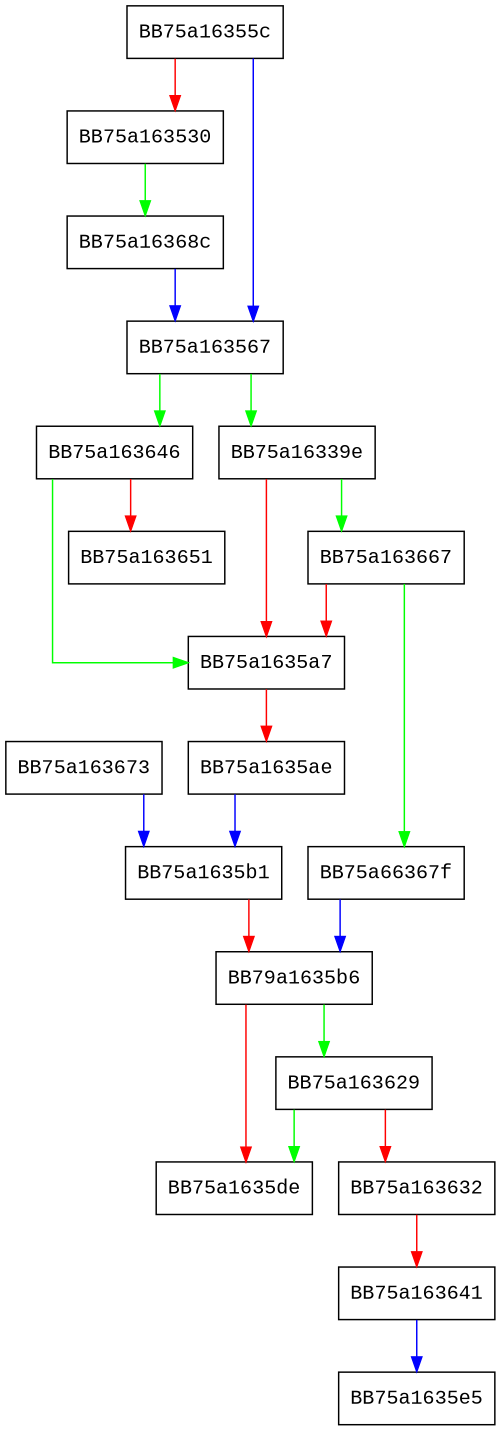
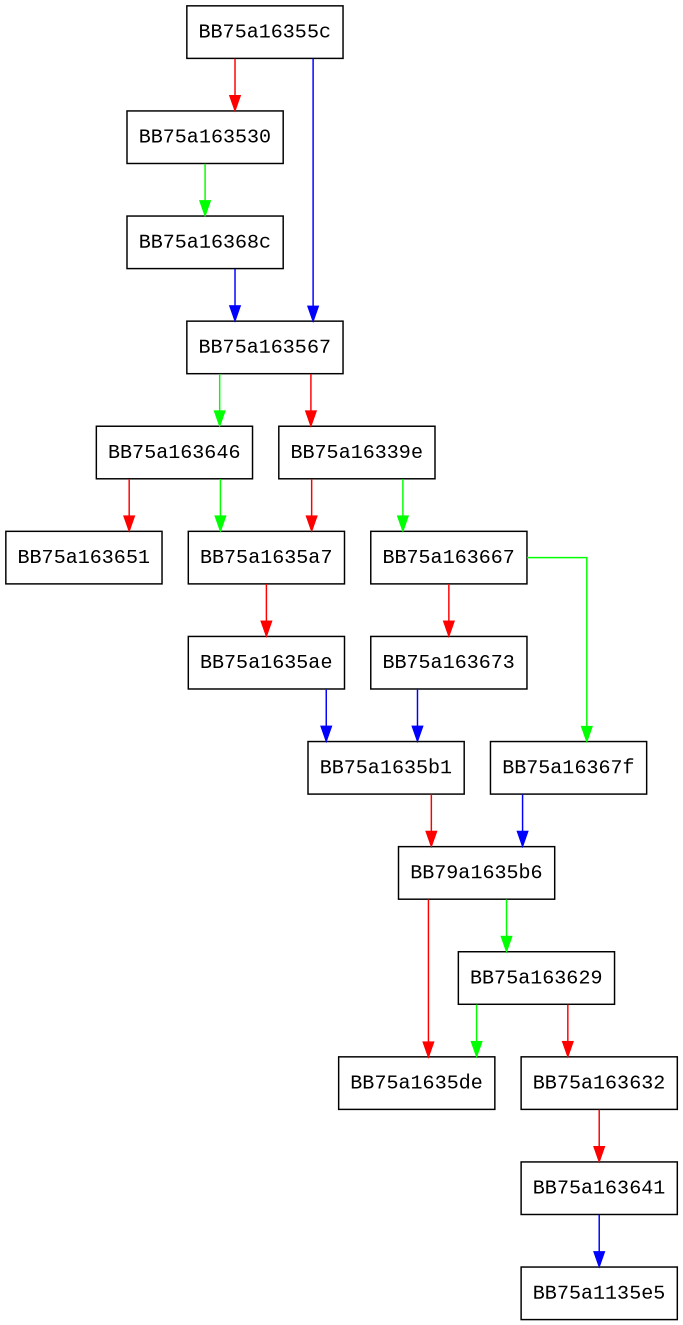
(251, 392) -> (311, 392)
(326, 603) -> (449, 603)
(386, 873) -> (569, 768)
(417, 1398) -> (599, 1293)
